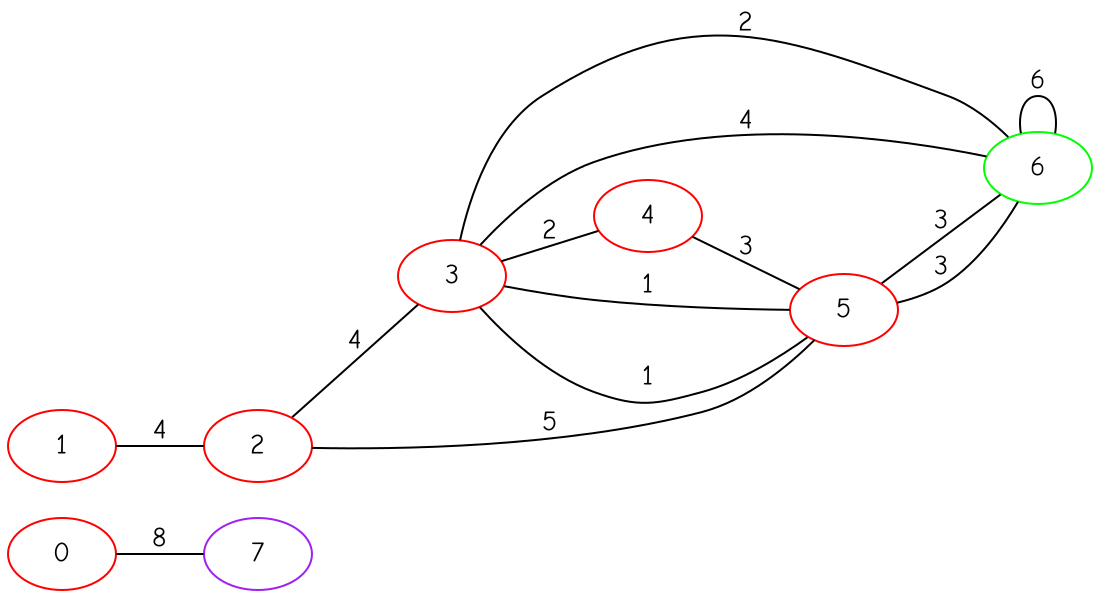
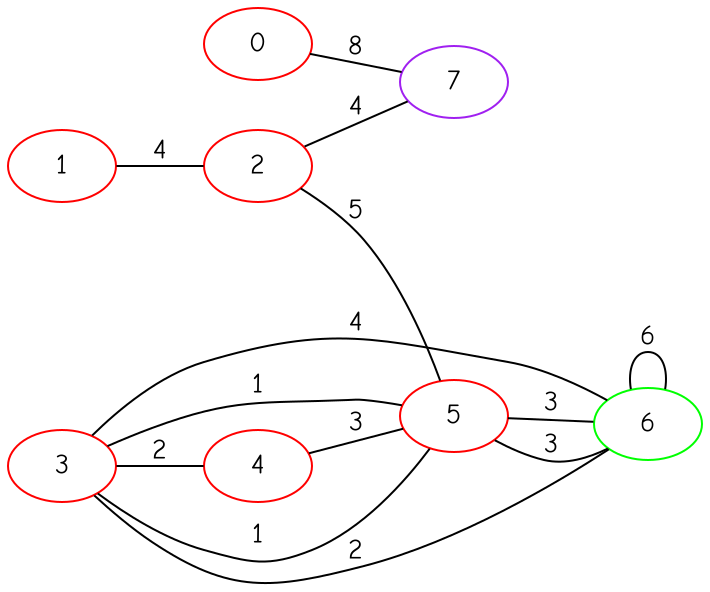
(355, 361) -> (356, 124)
